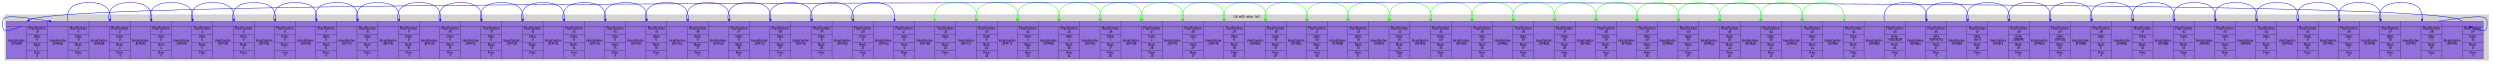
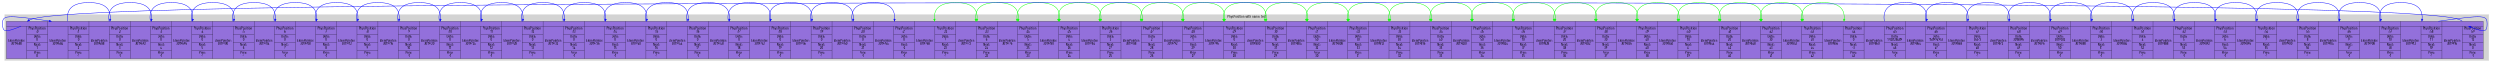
(1247, 17) -> (1247, 17)
